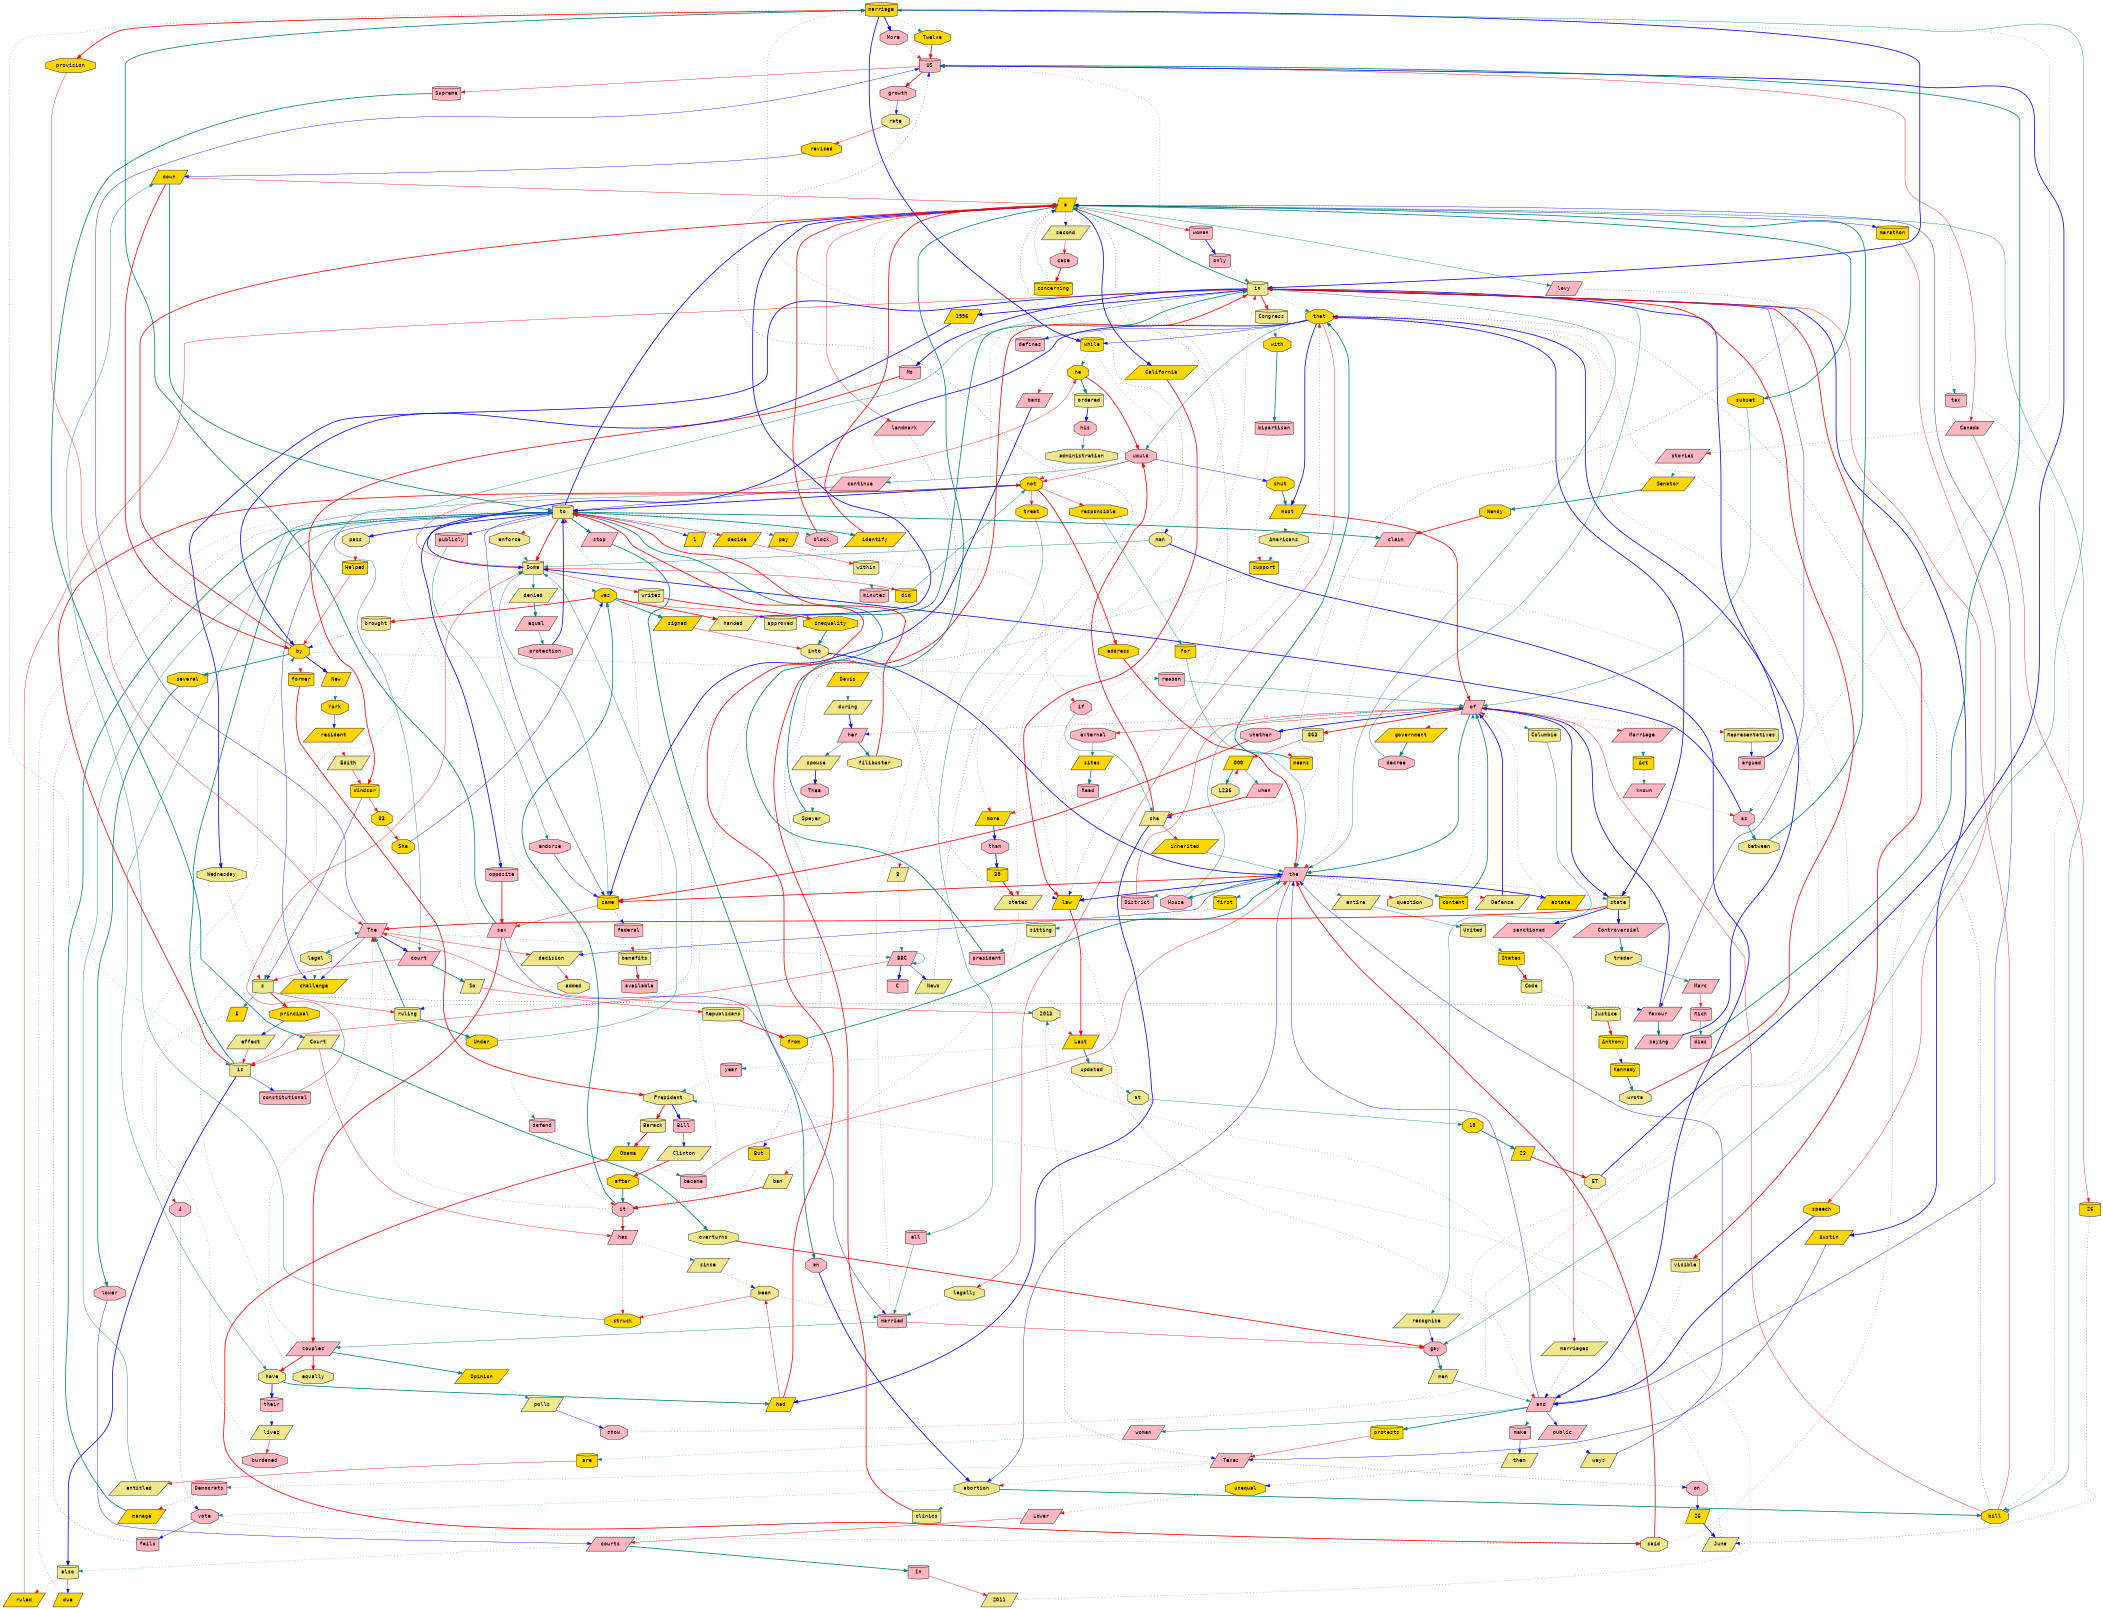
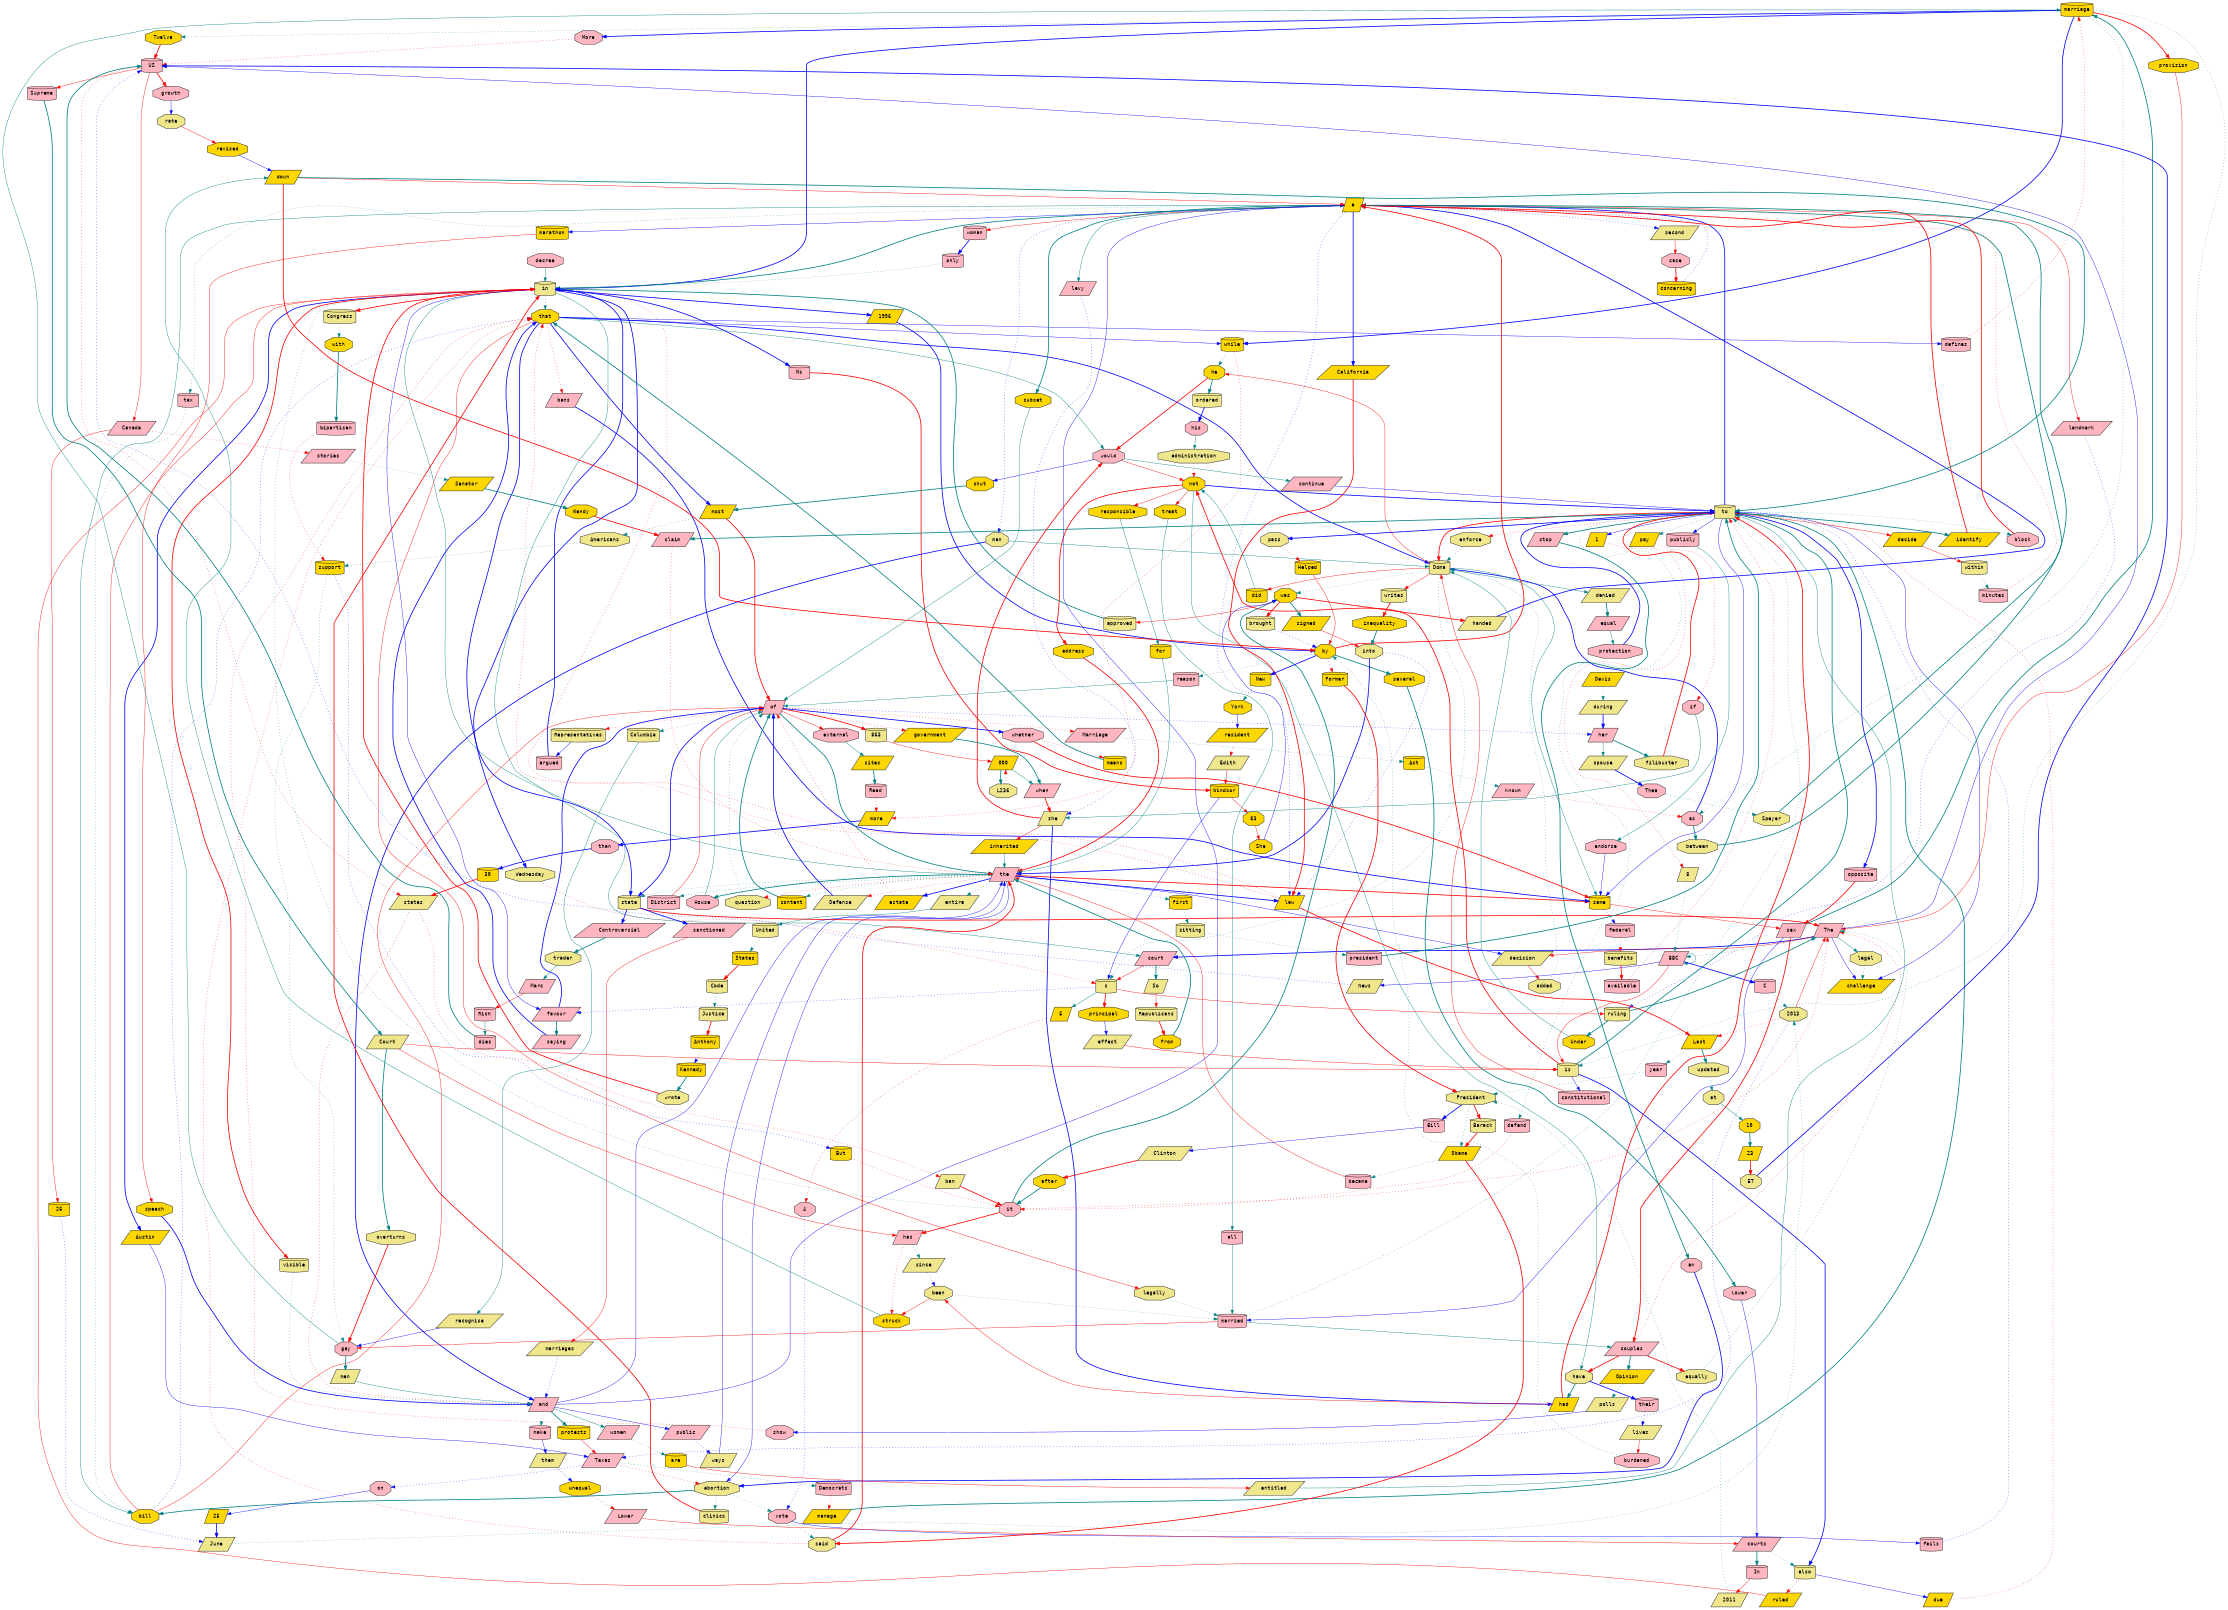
(336, 679) -> (1261, 679)
(1405, 747) -> (1001, 748)
